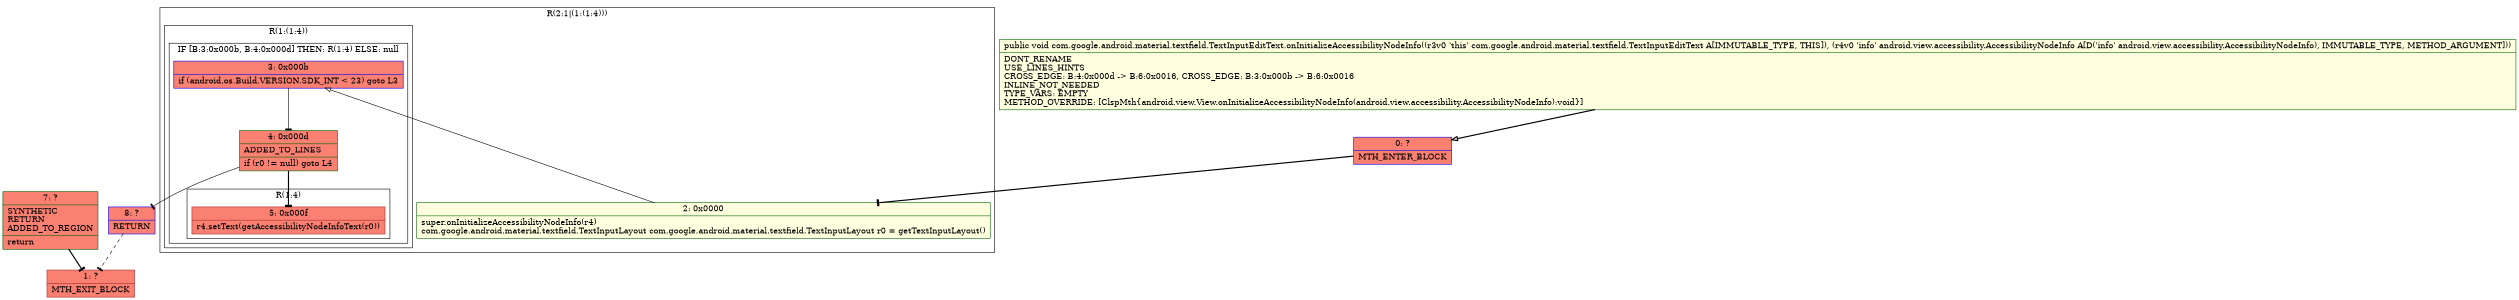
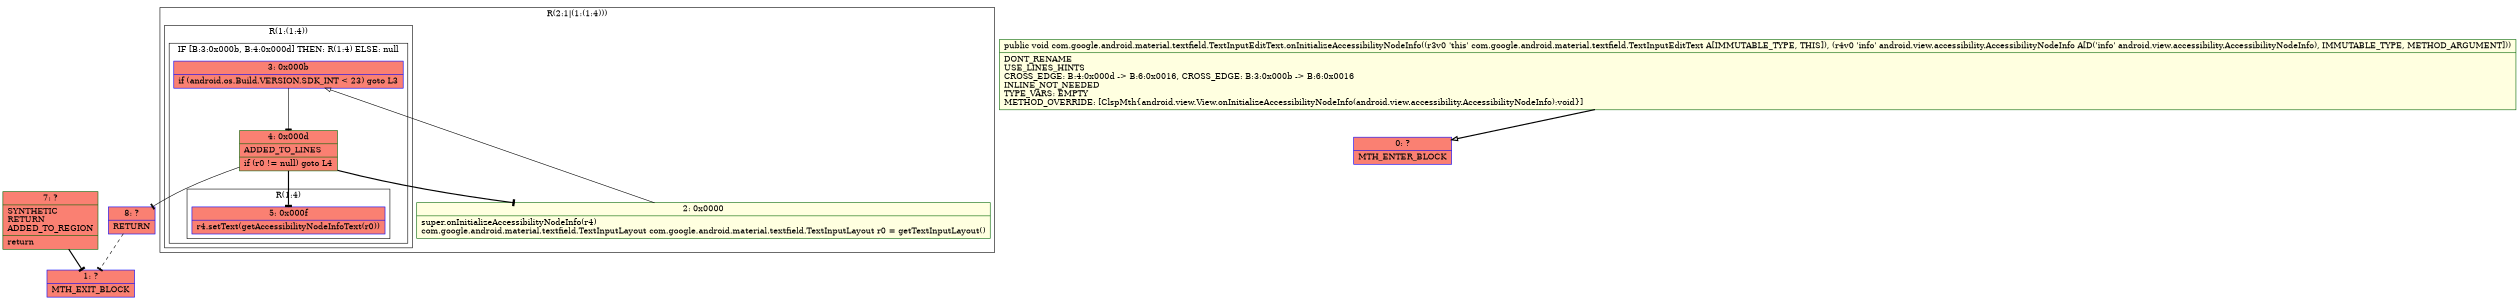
(1117, 179) -> (424, 189)
(288, 220) -> (288, 220)
(91, 284) -> (91, 284)
